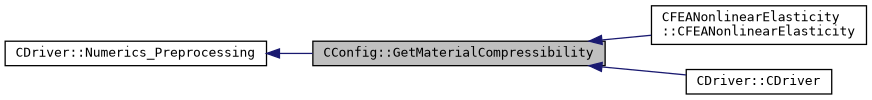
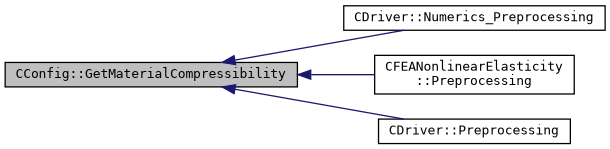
(759, 25) -> (474, 75)
(296, 53) -> (319, 45)
(759, 82) -> (474, 131)
